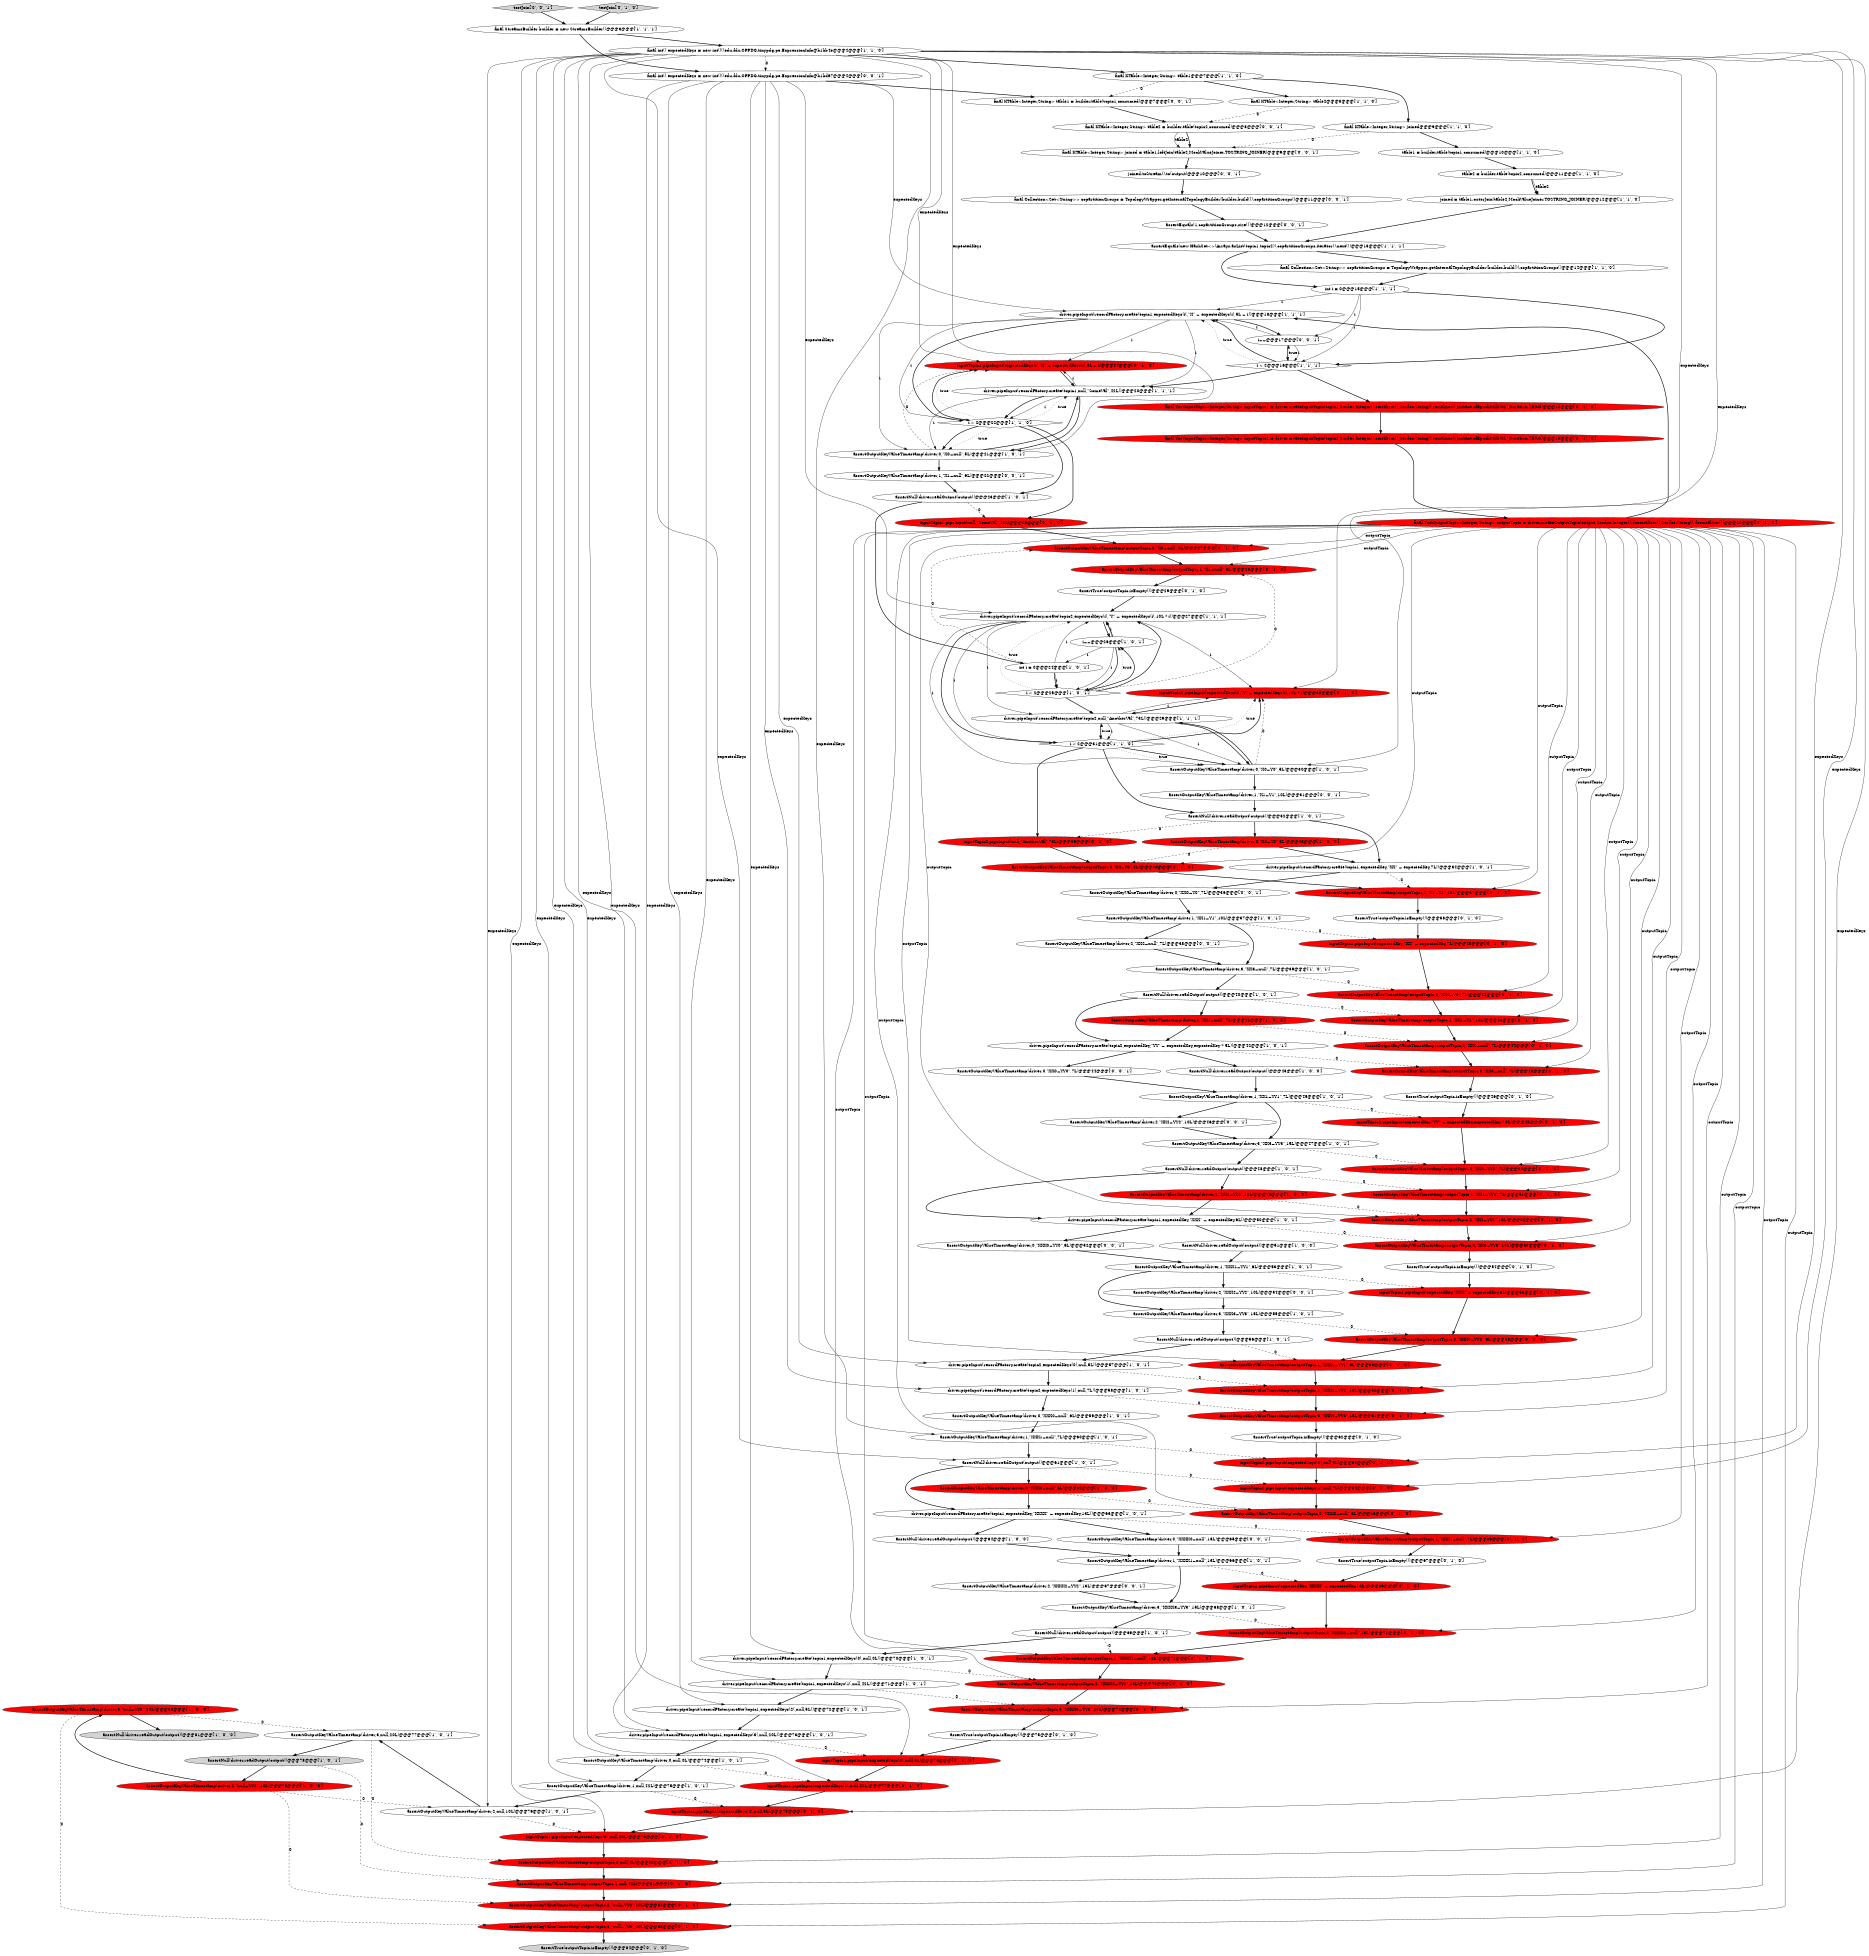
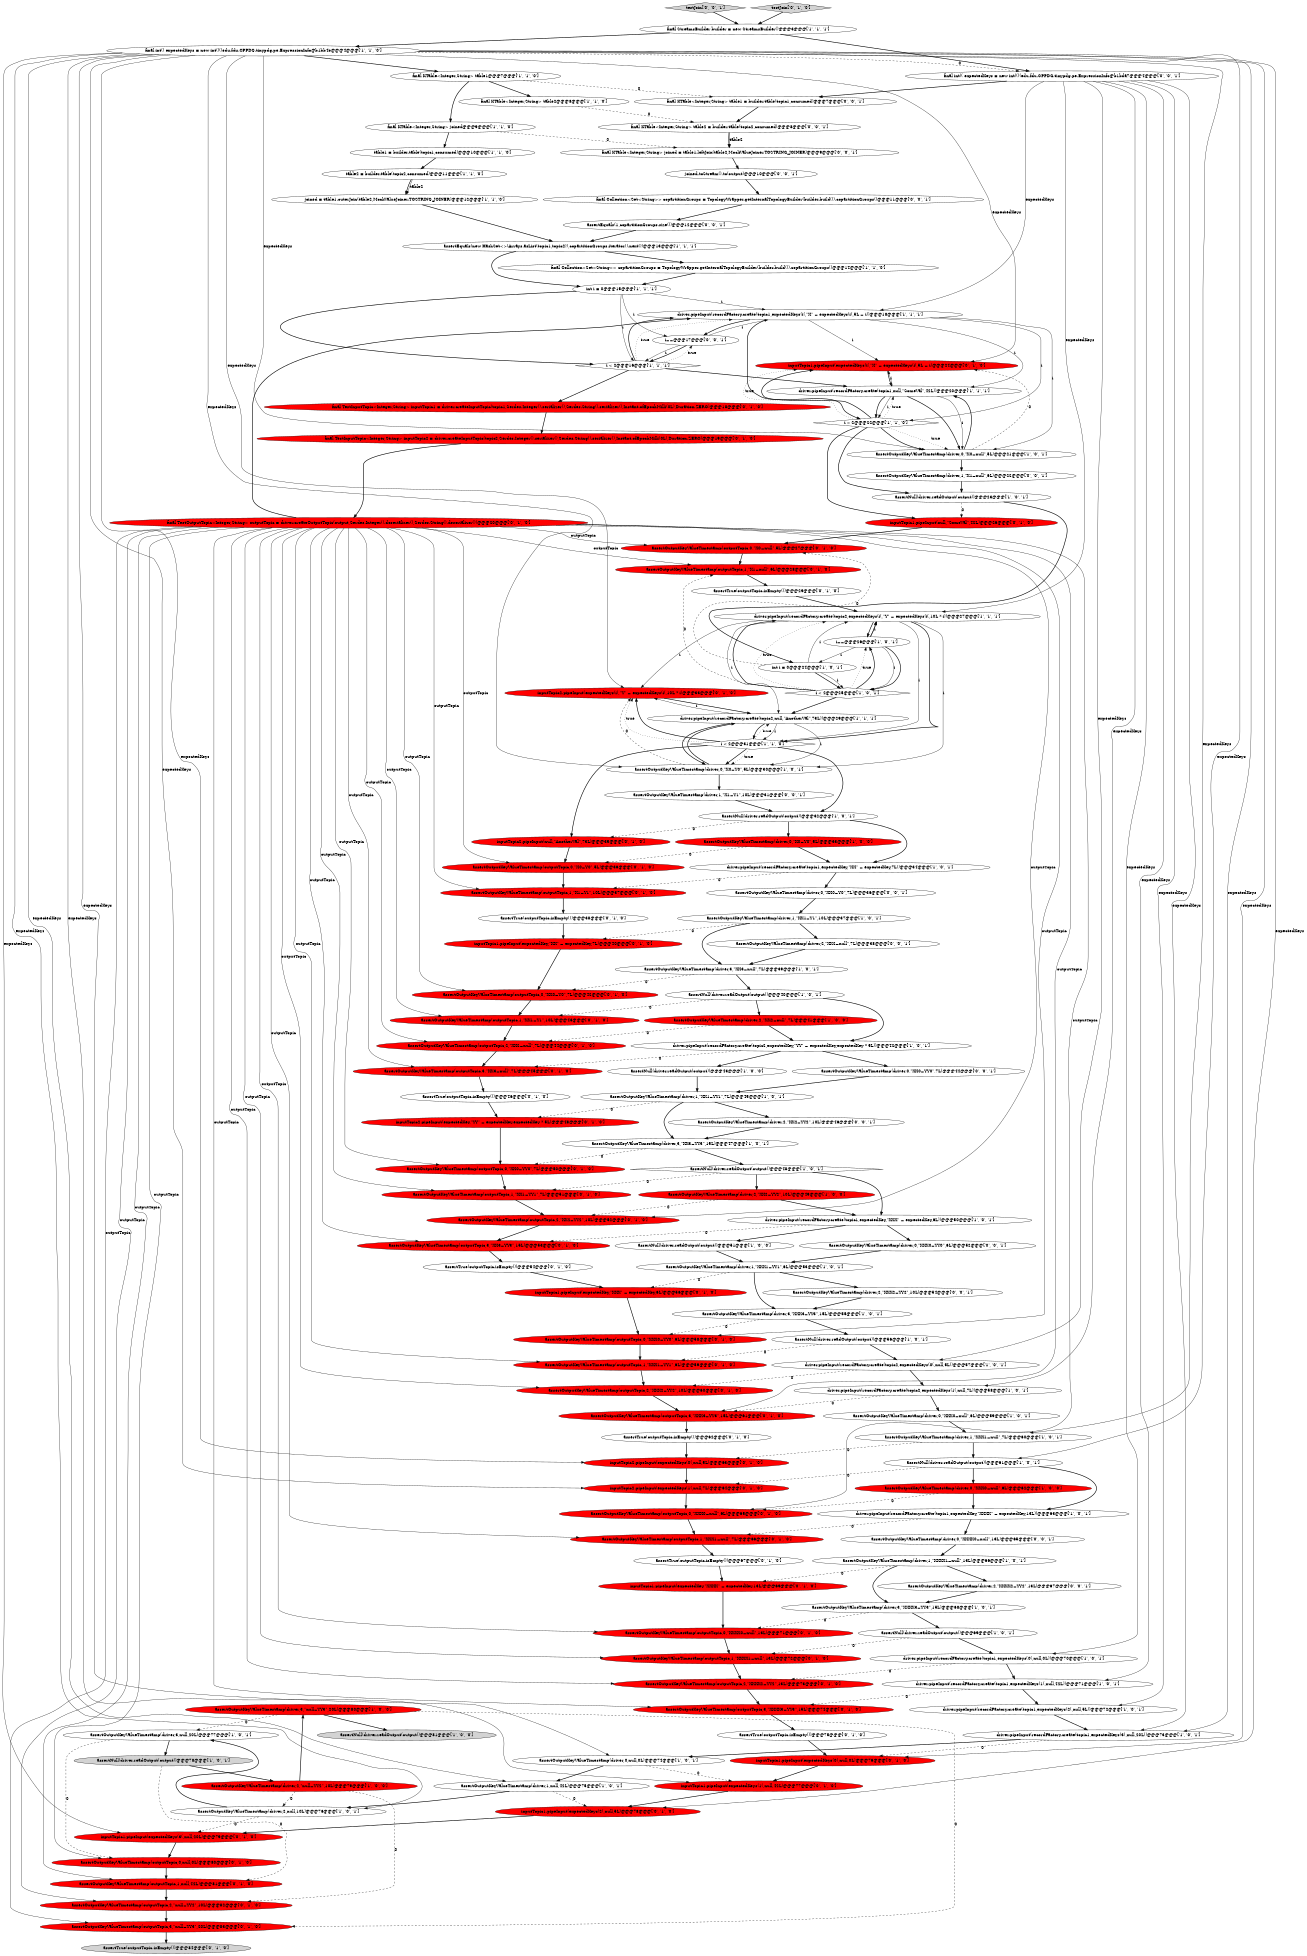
(1232, 1169) -> (757, 1169)
(962, 1539) -> none
